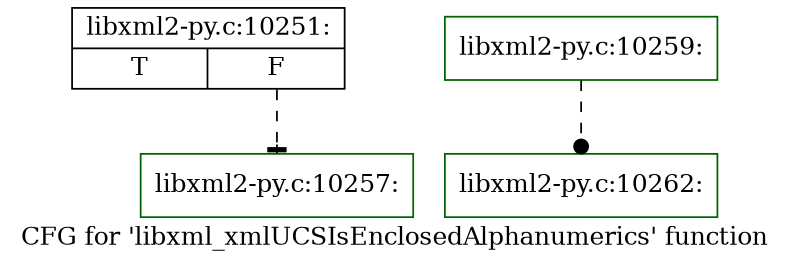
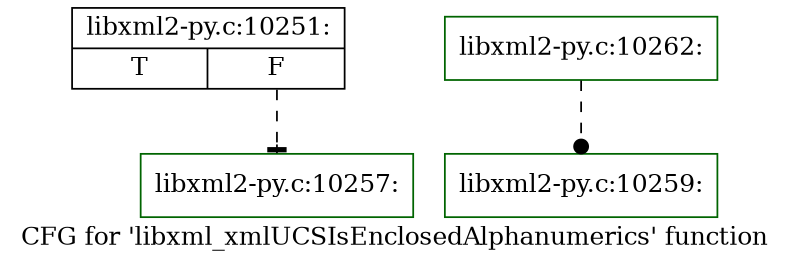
(581, 110) -> (581, 110)
